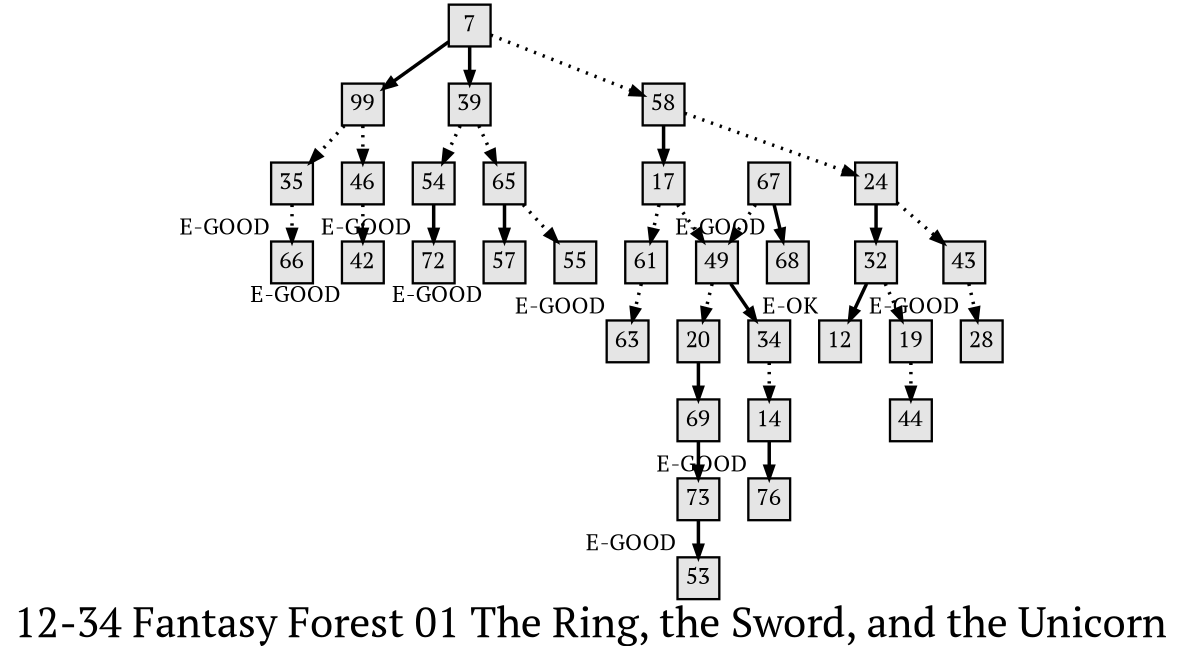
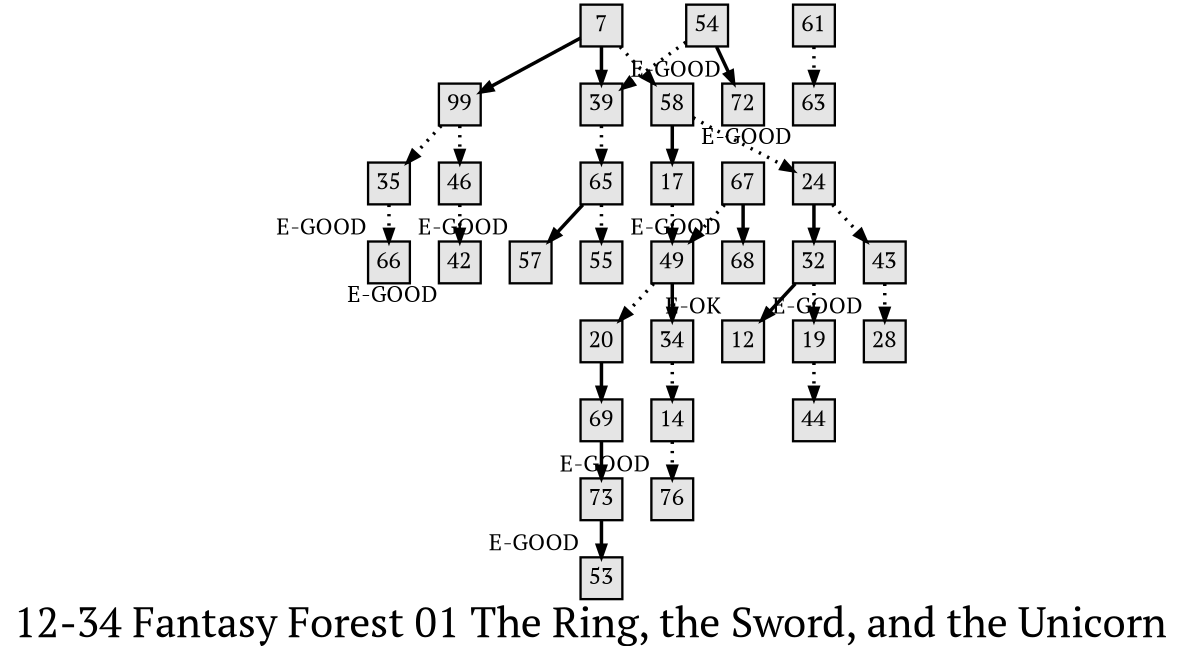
(454, 139) -> (659, 62)
(656, 217) -> none
(769, 454) -> (672, 454)
